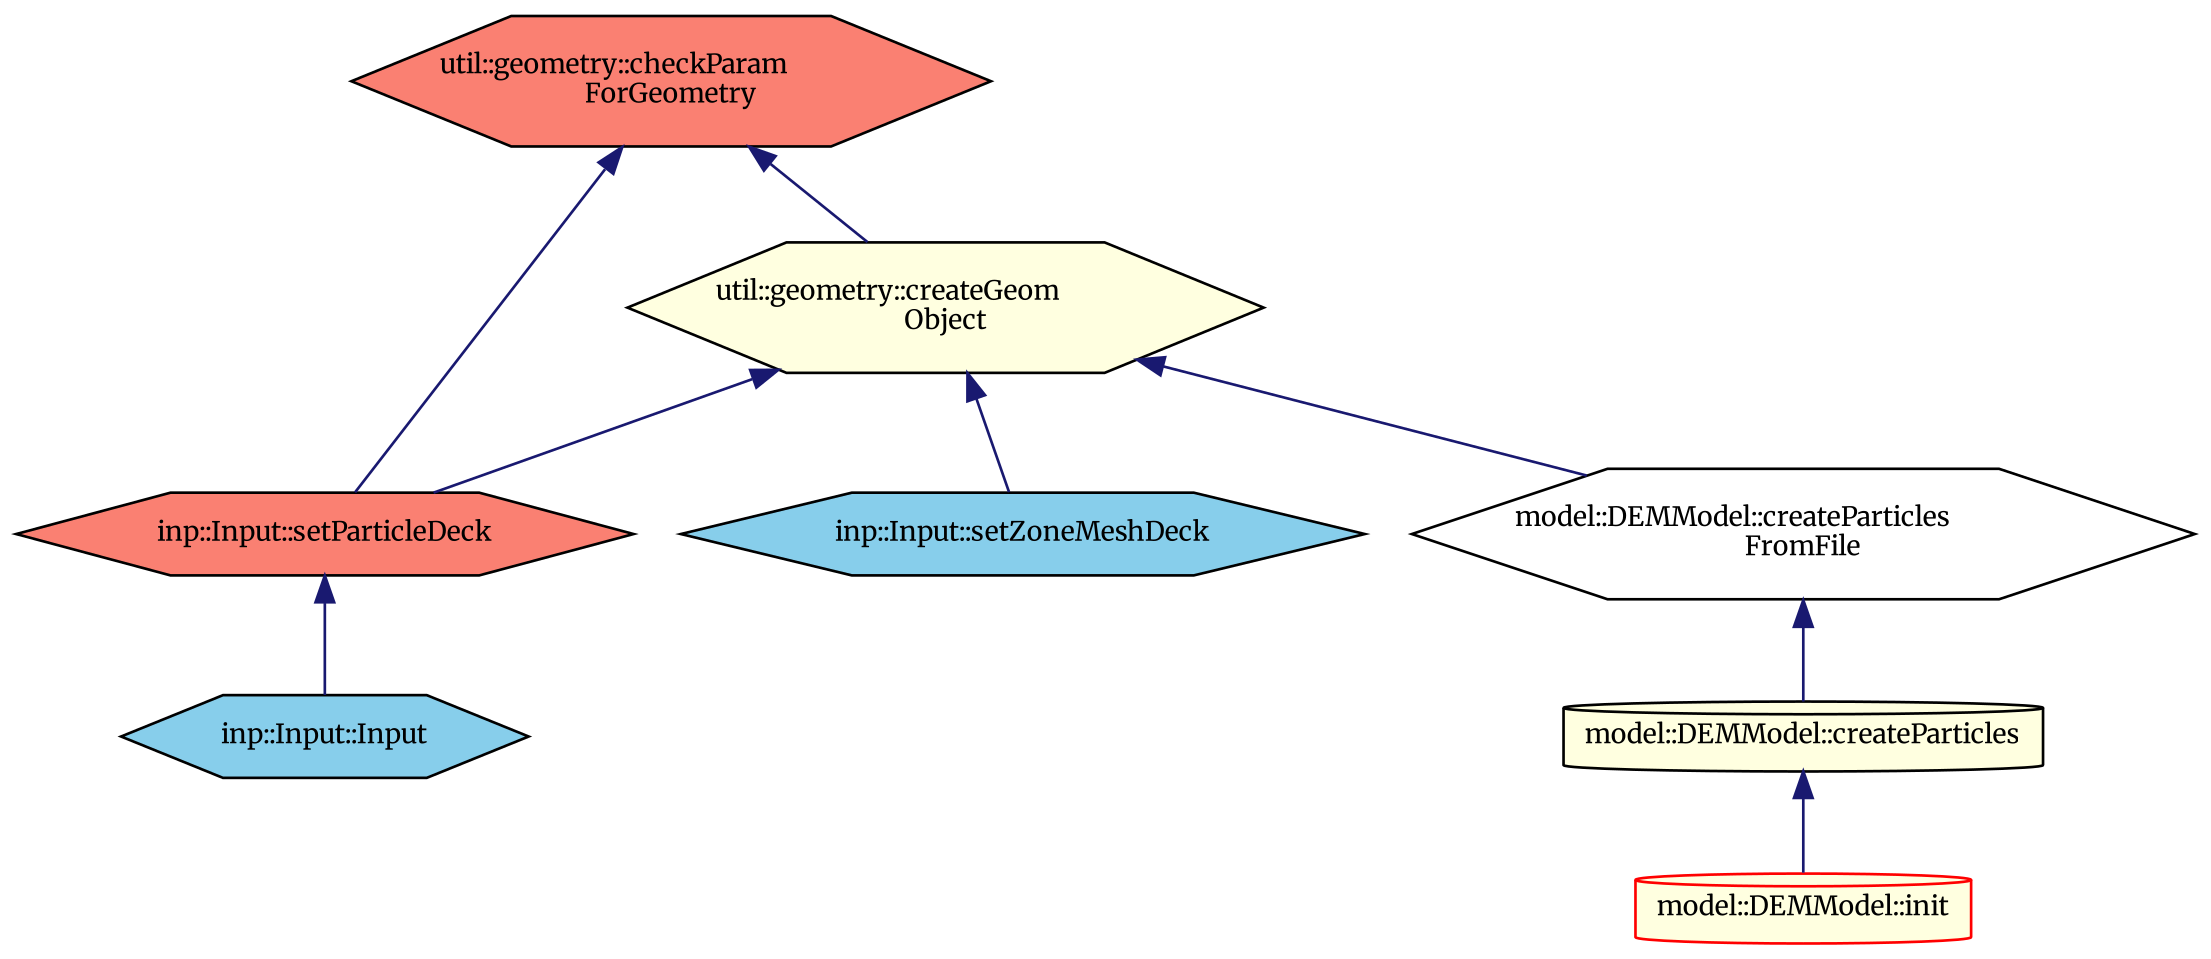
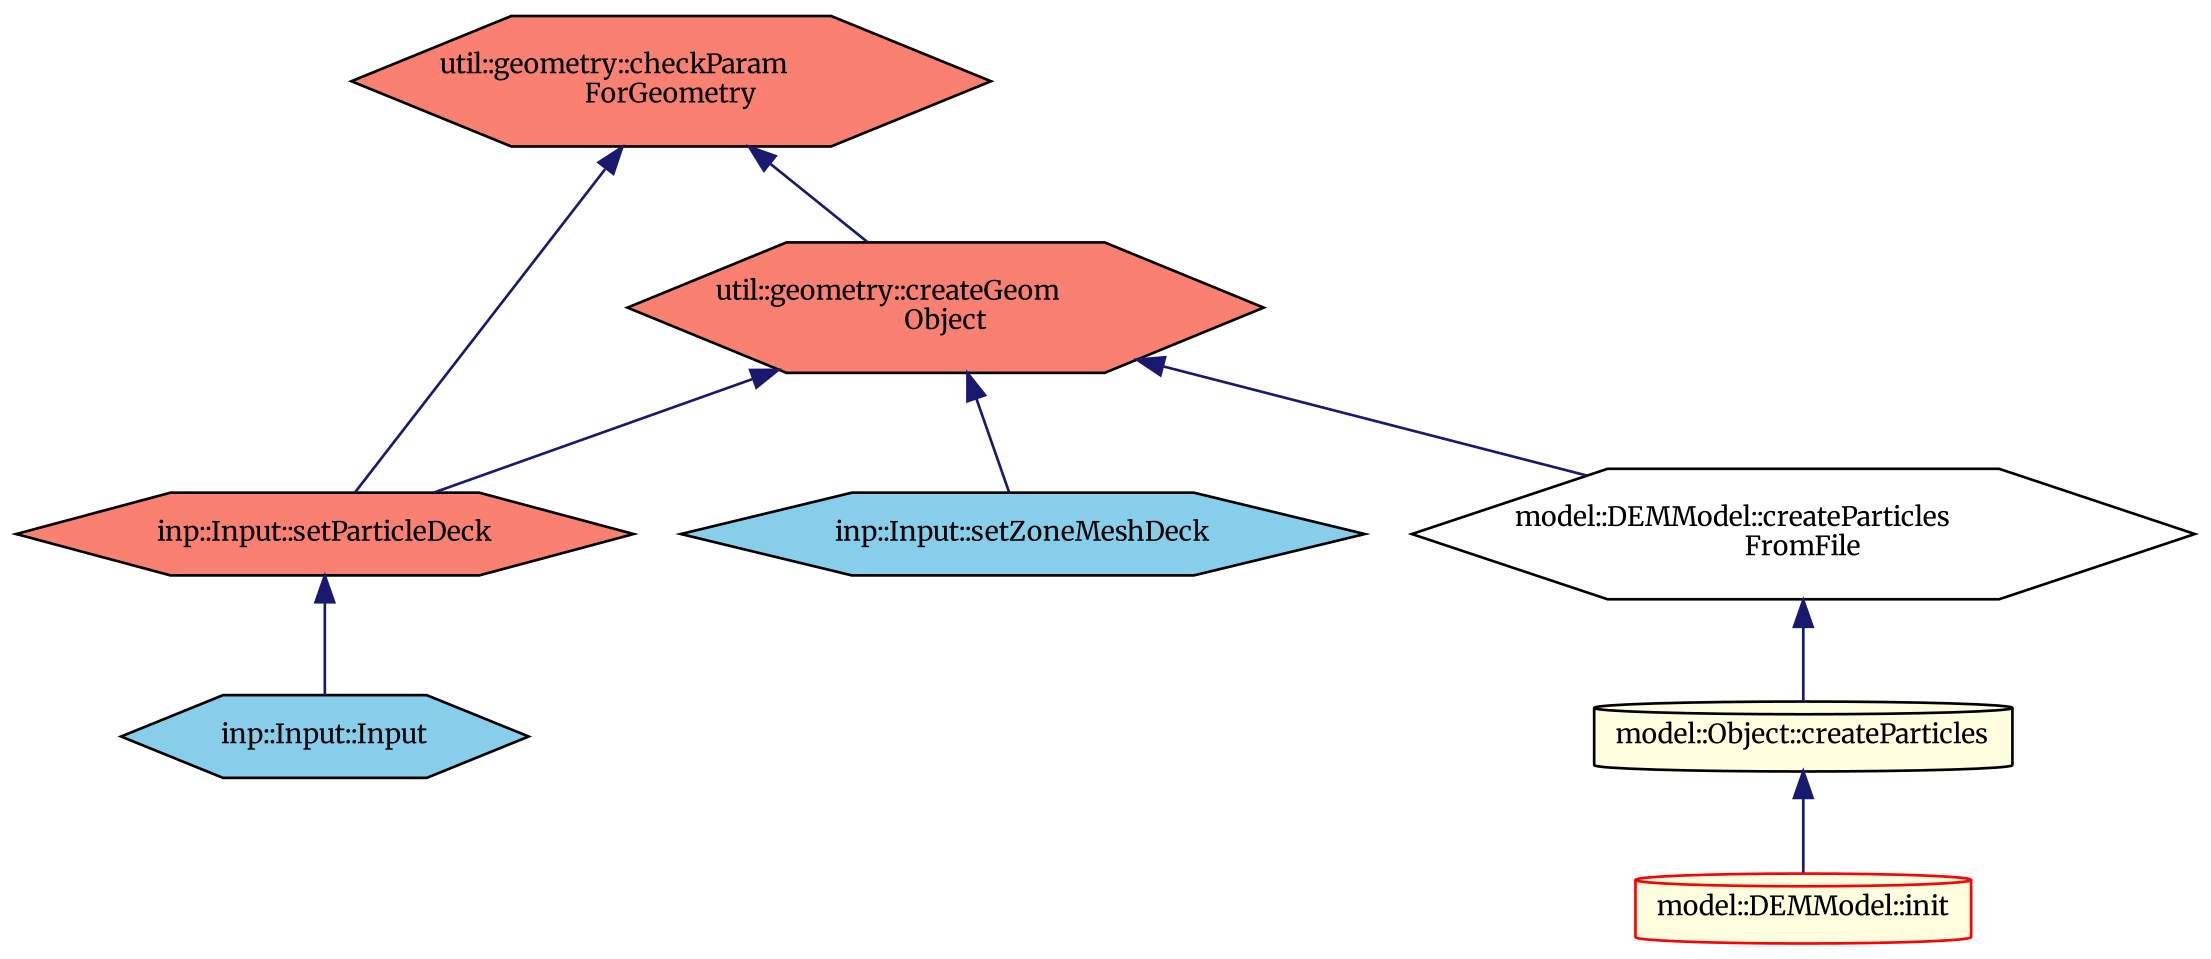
(946, 308) -> (946, 308)
(1803, 737) -> (1803, 737)
